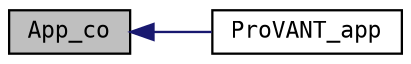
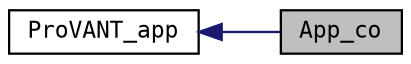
(183, 32) -> (251, 32)
